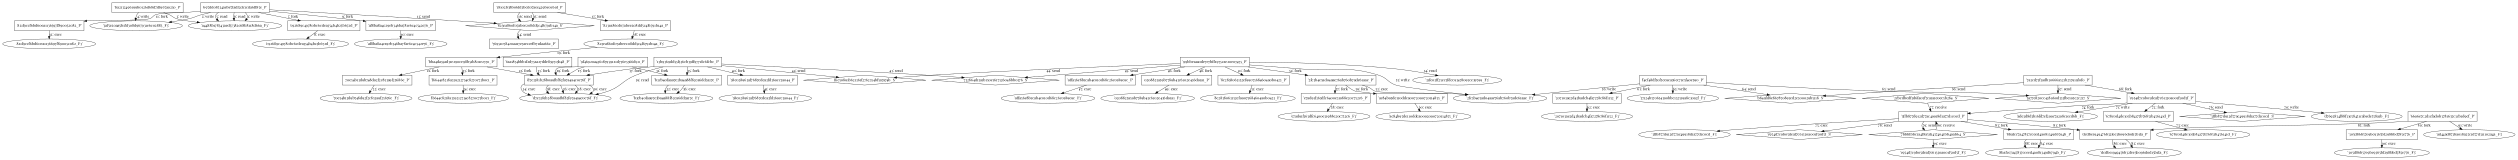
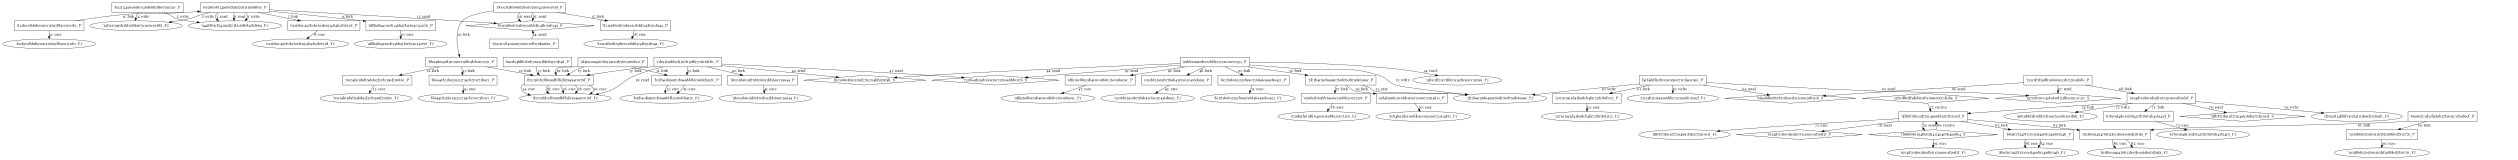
(144, 19) -> (133, 14)
(518, 33) -> (533, 36)
(549, 52) -> (461, 23)
(2469, 135) -> none
